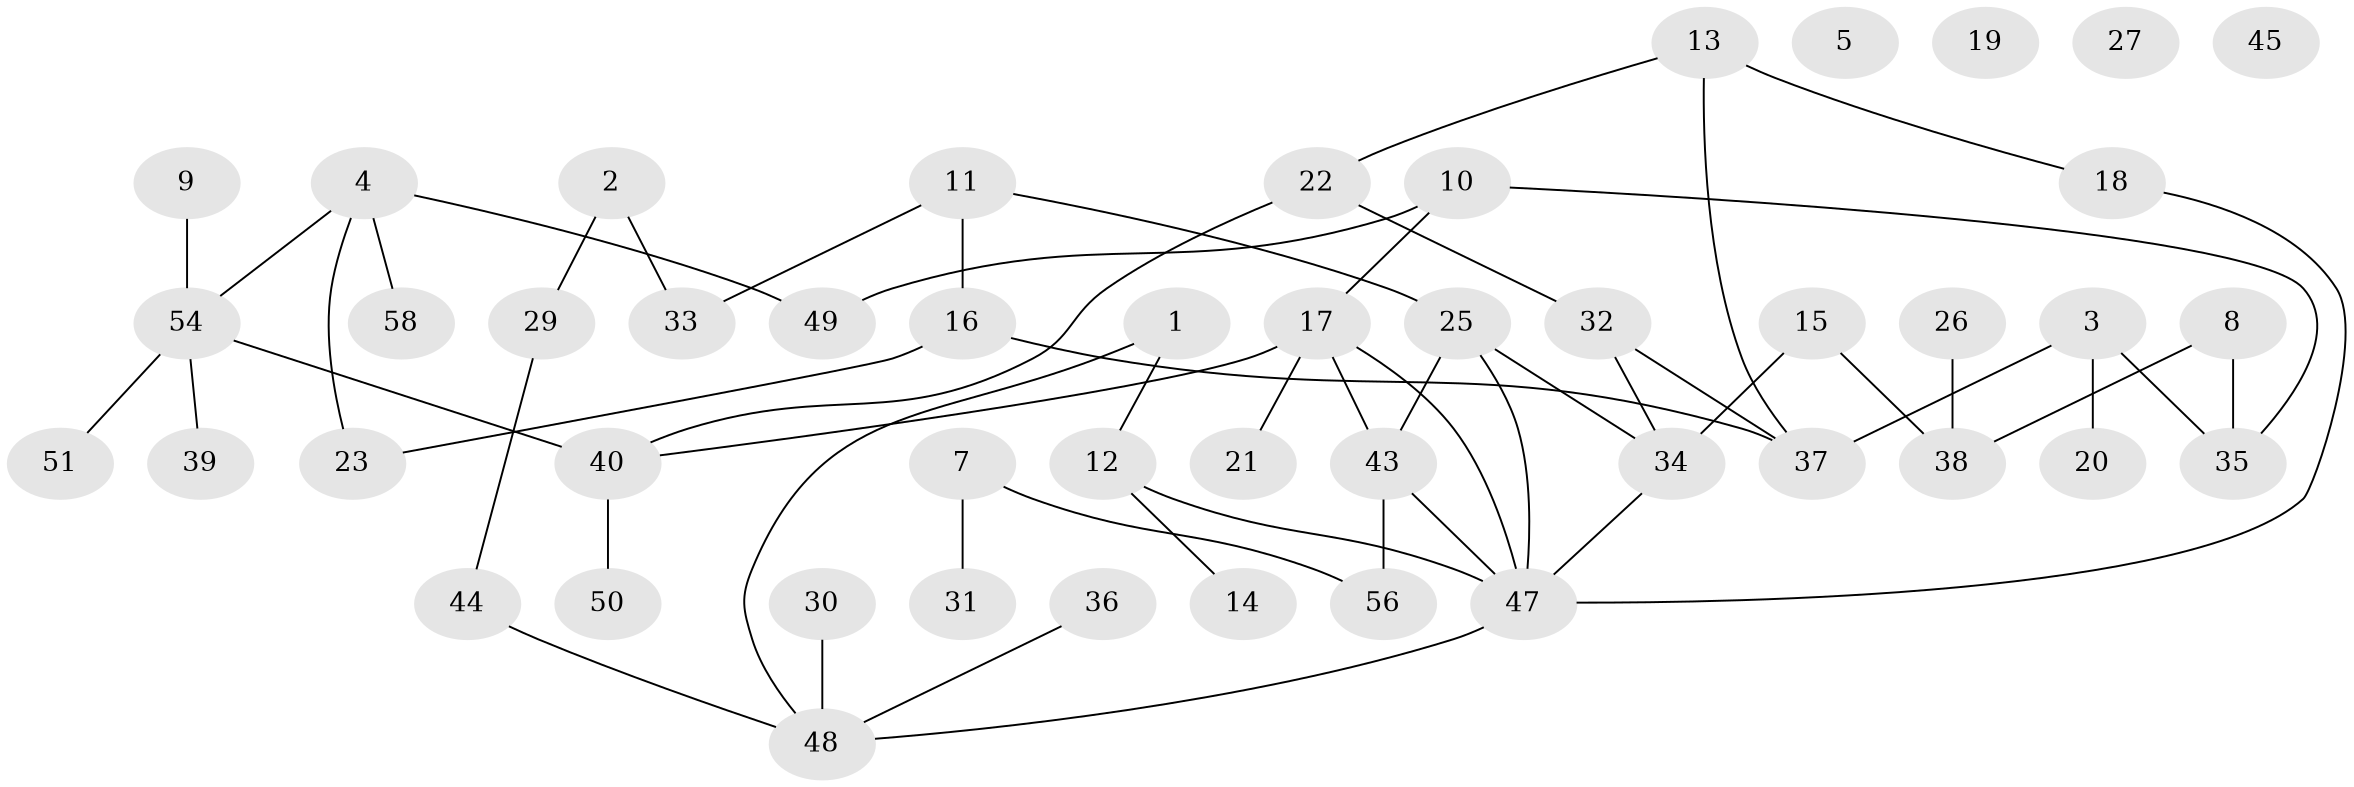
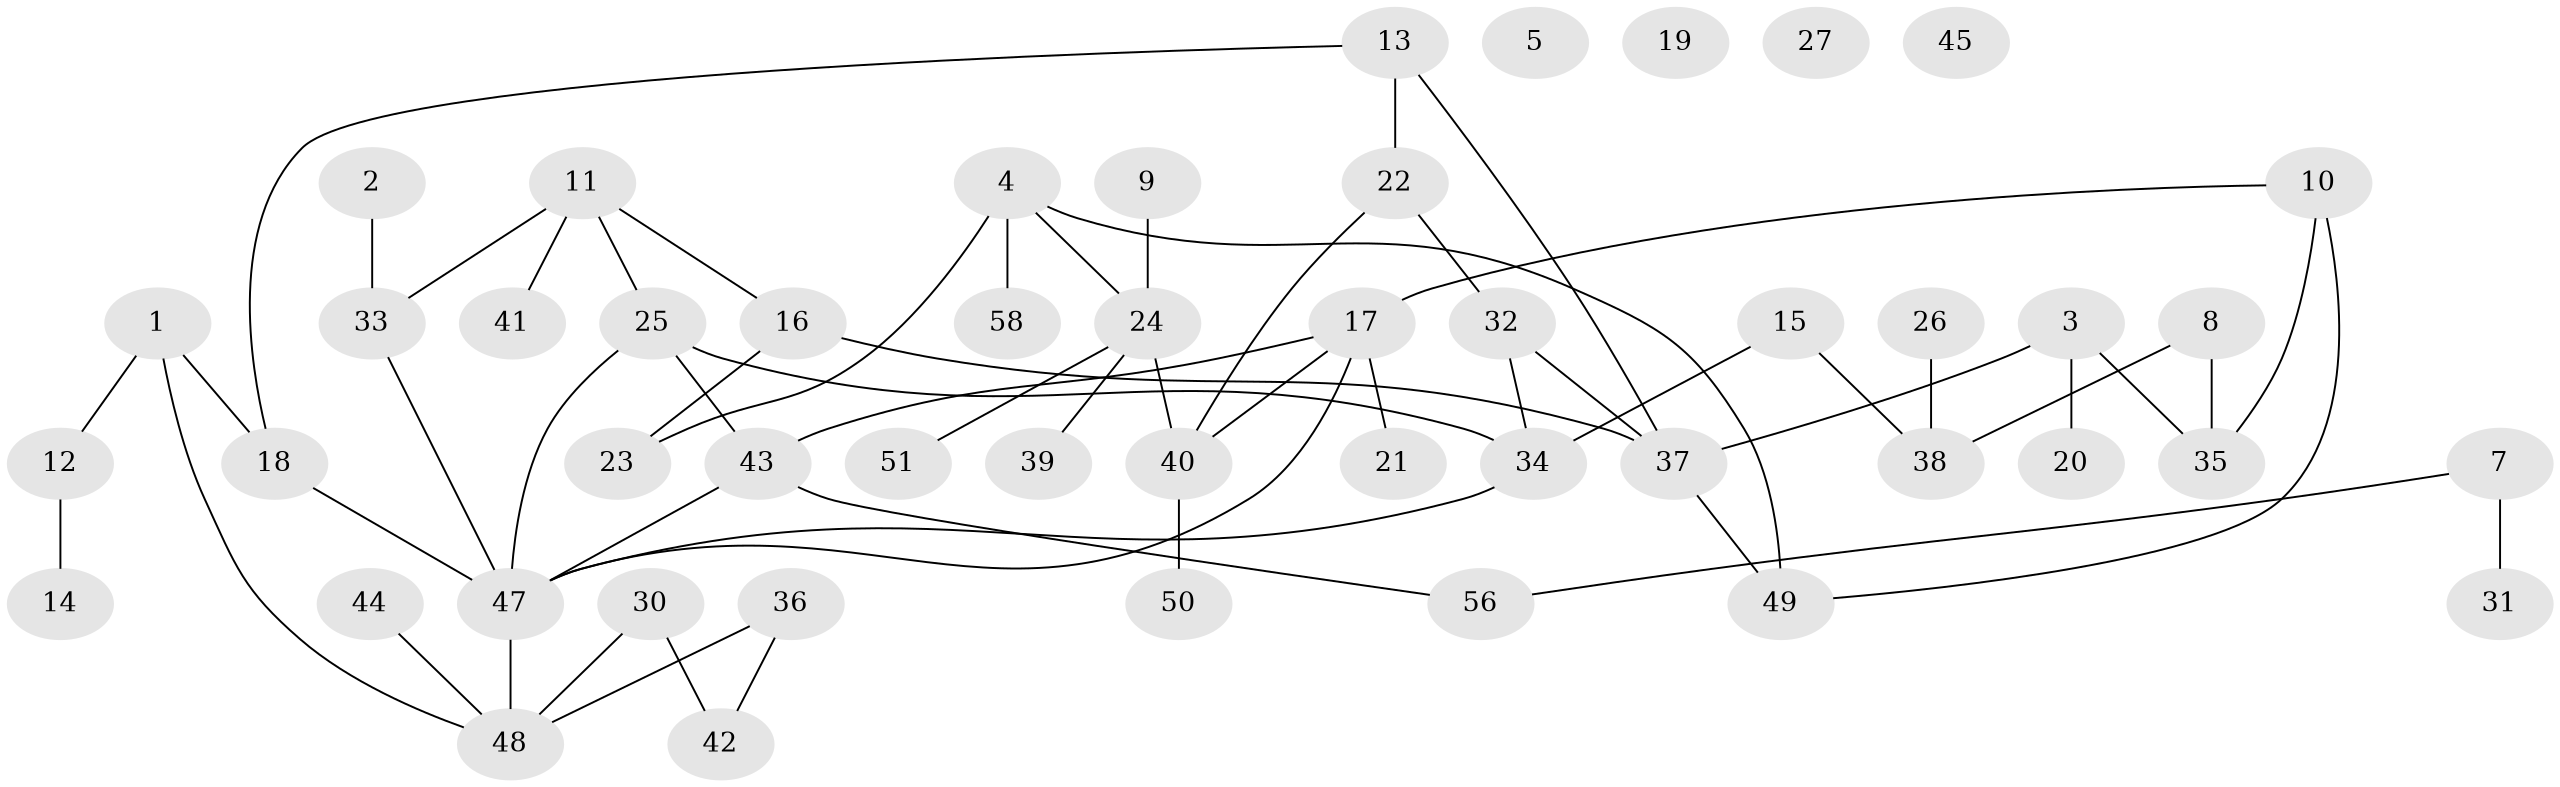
(187, 323) -> (1148, 323)
none -> (512, 323)
(542, 323) -> none
none -> (216, 394)
(1313, 534) -> (441, 464)
none -> (1727, 534)
none -> (721, 744)
